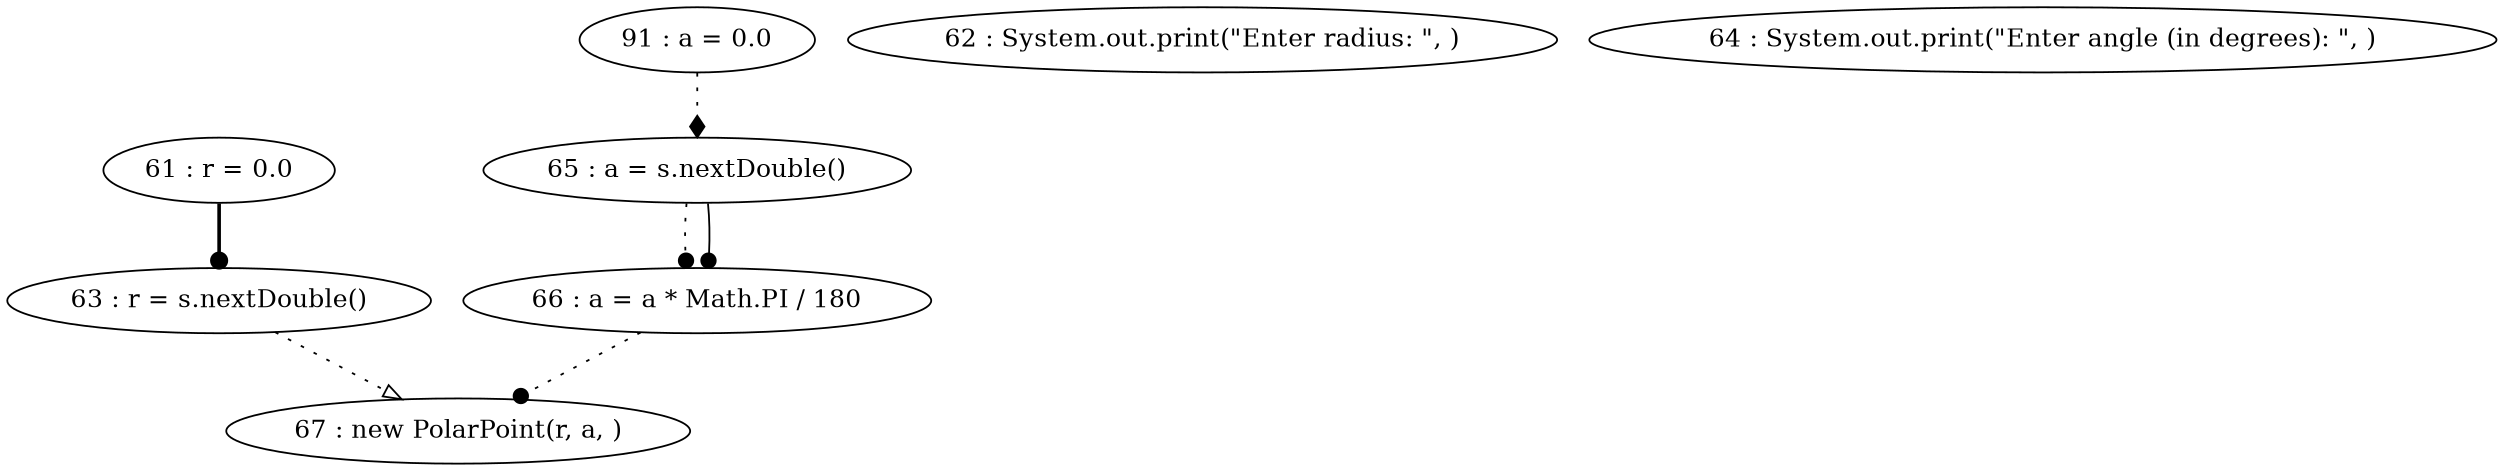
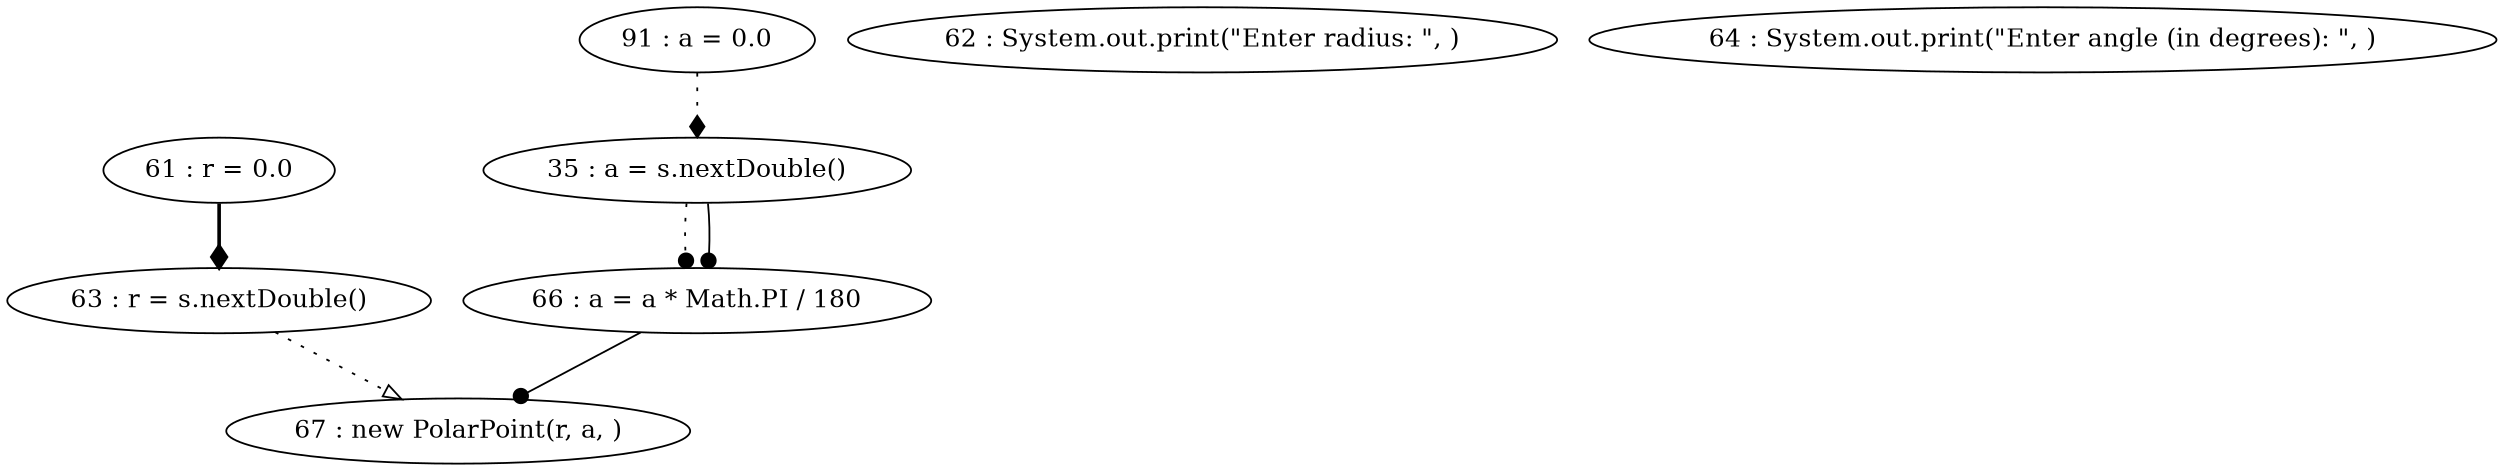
(697, 170) -> (697, 170)
(219, 228) -> (219, 225)
(584, 363) -> (584, 363)
